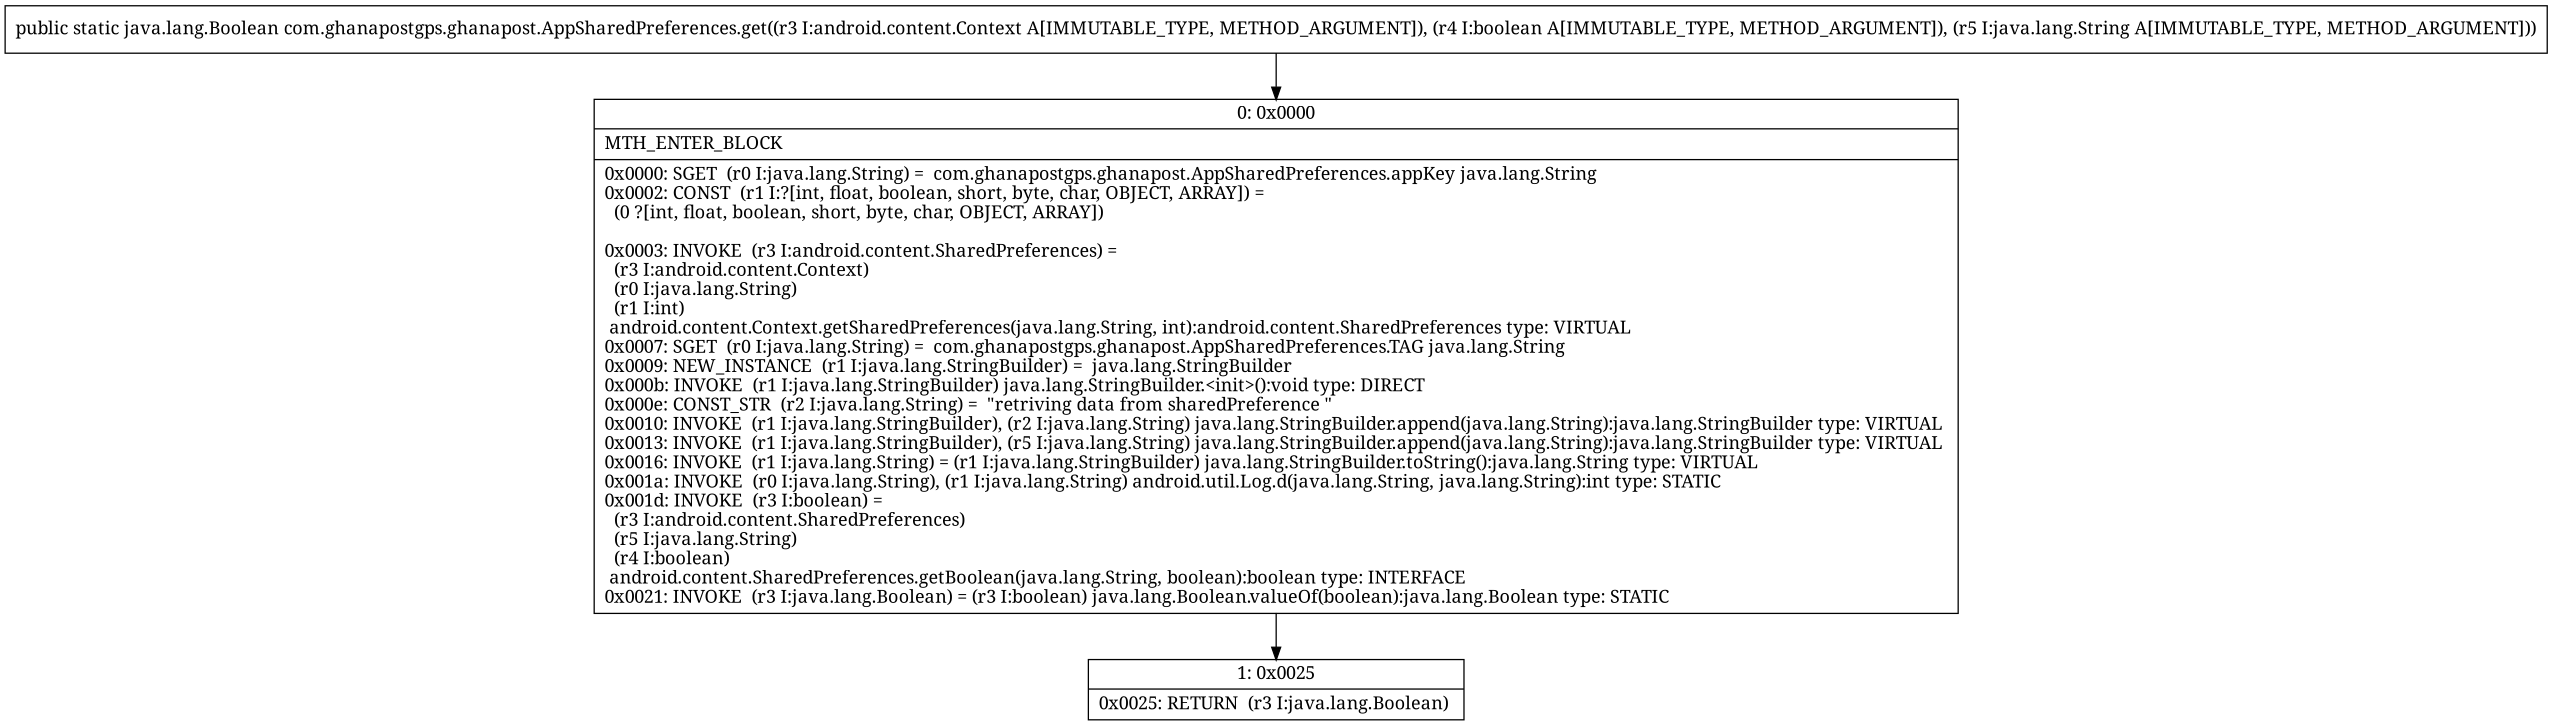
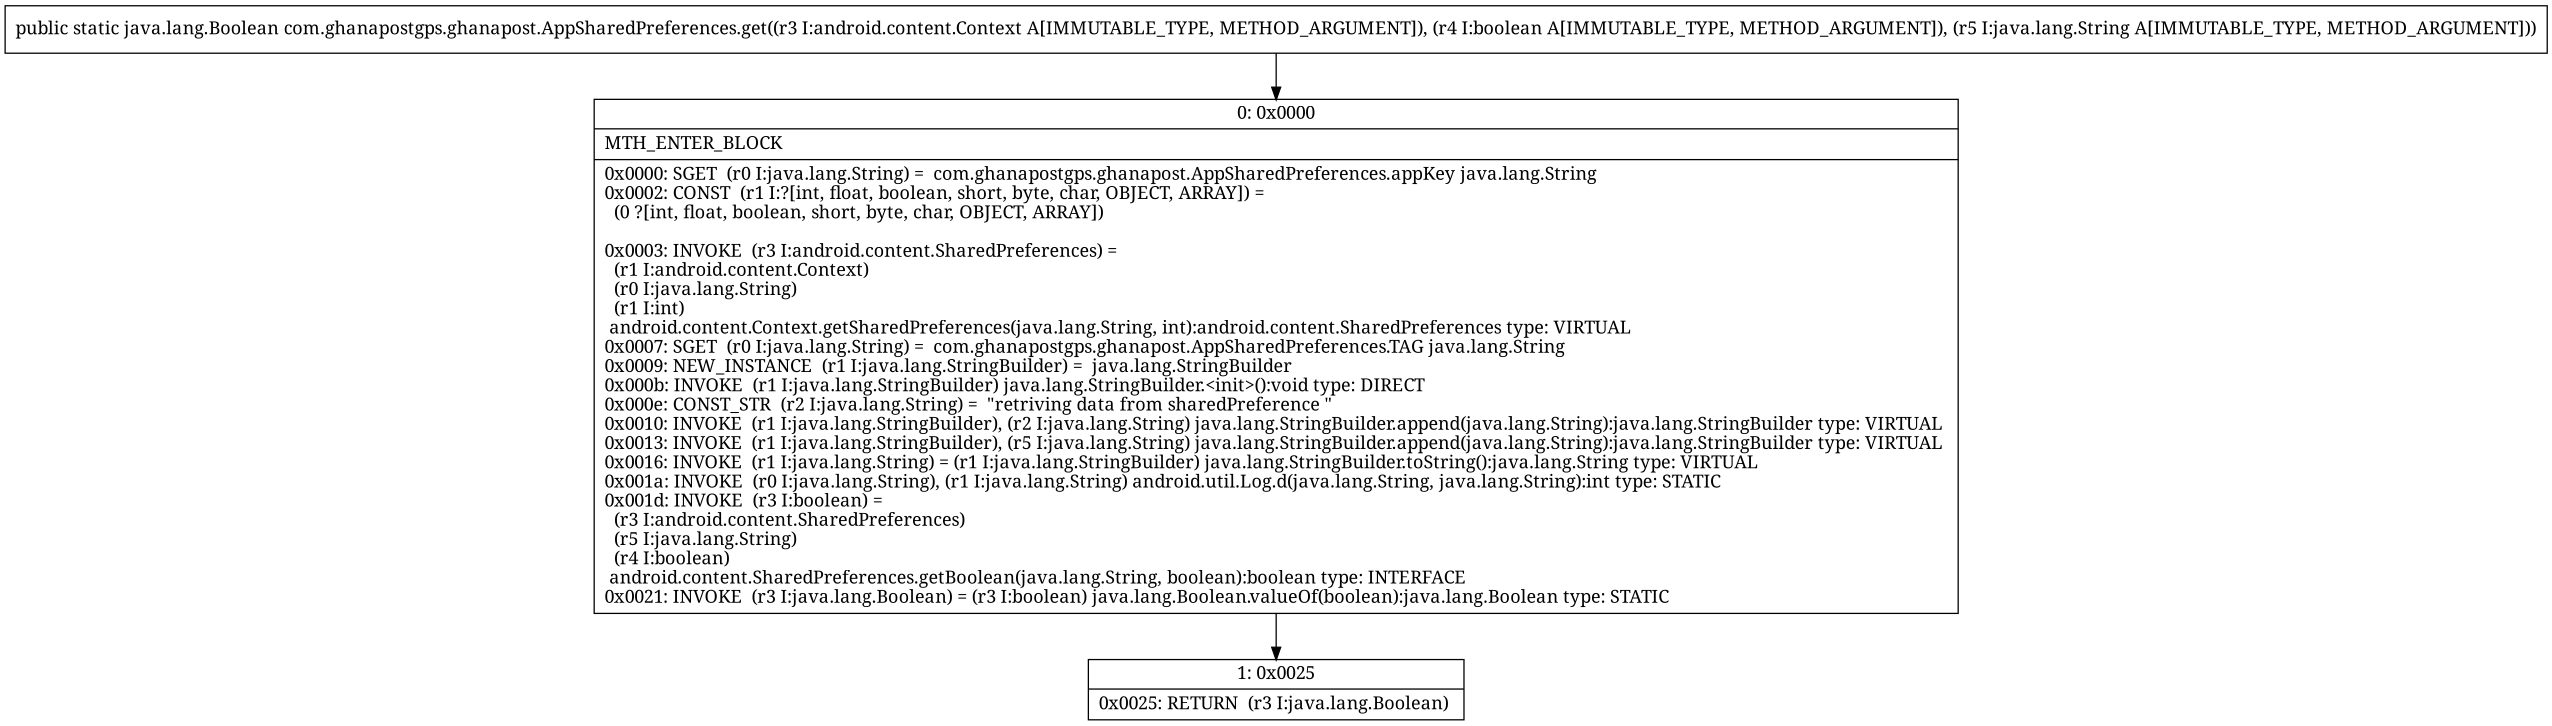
(737, 270) -> (737, 270)
